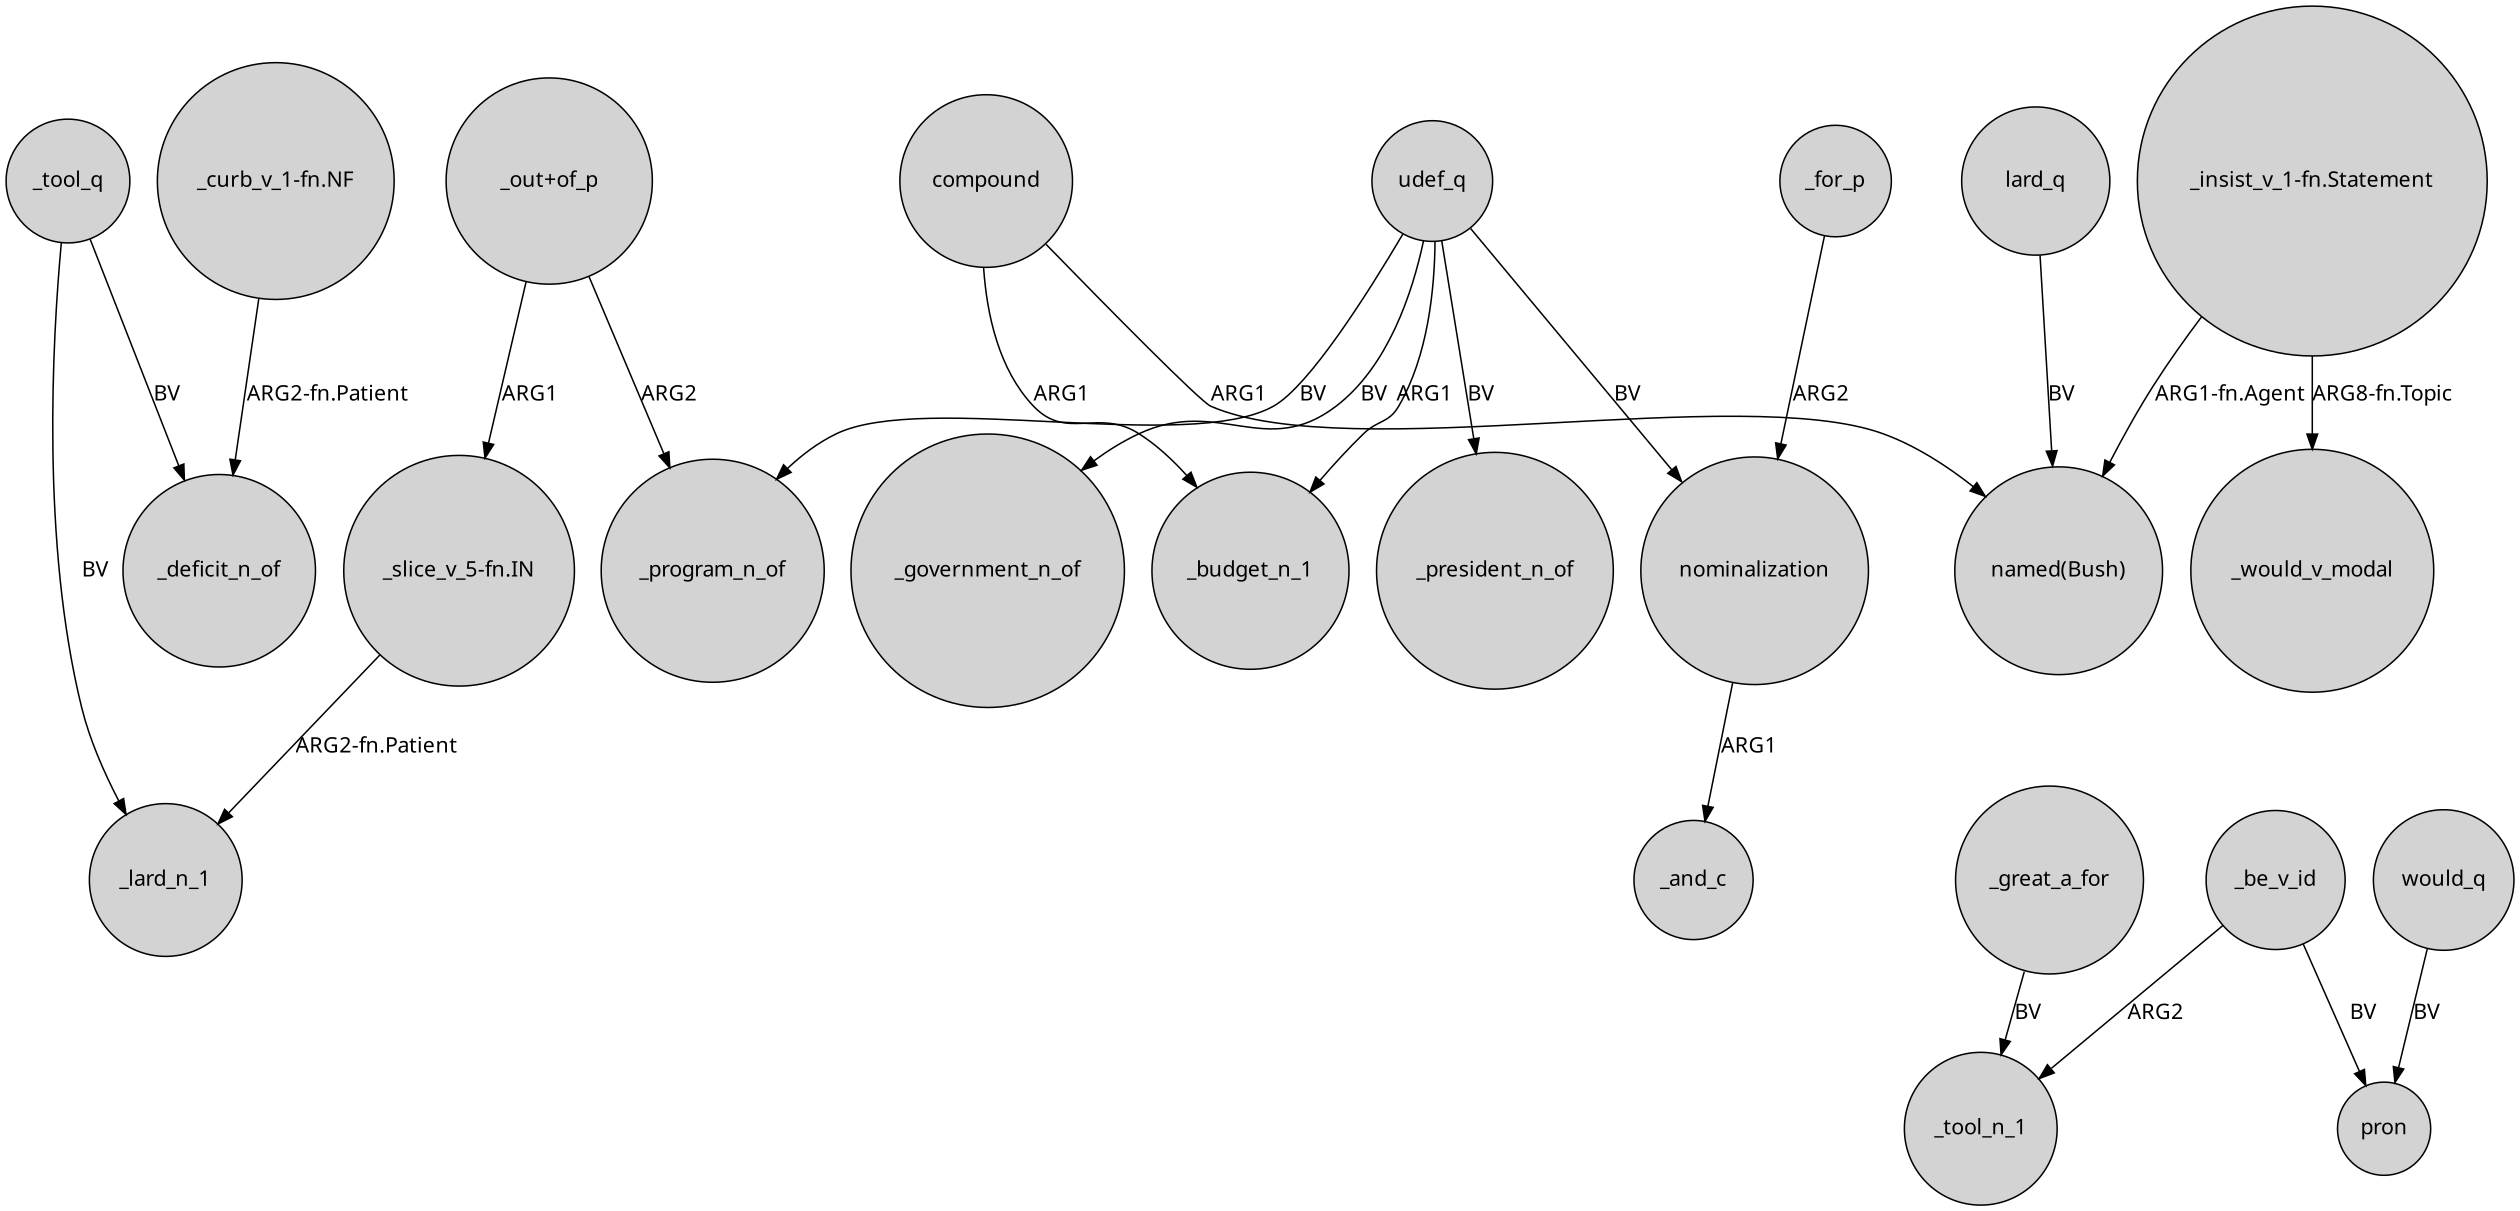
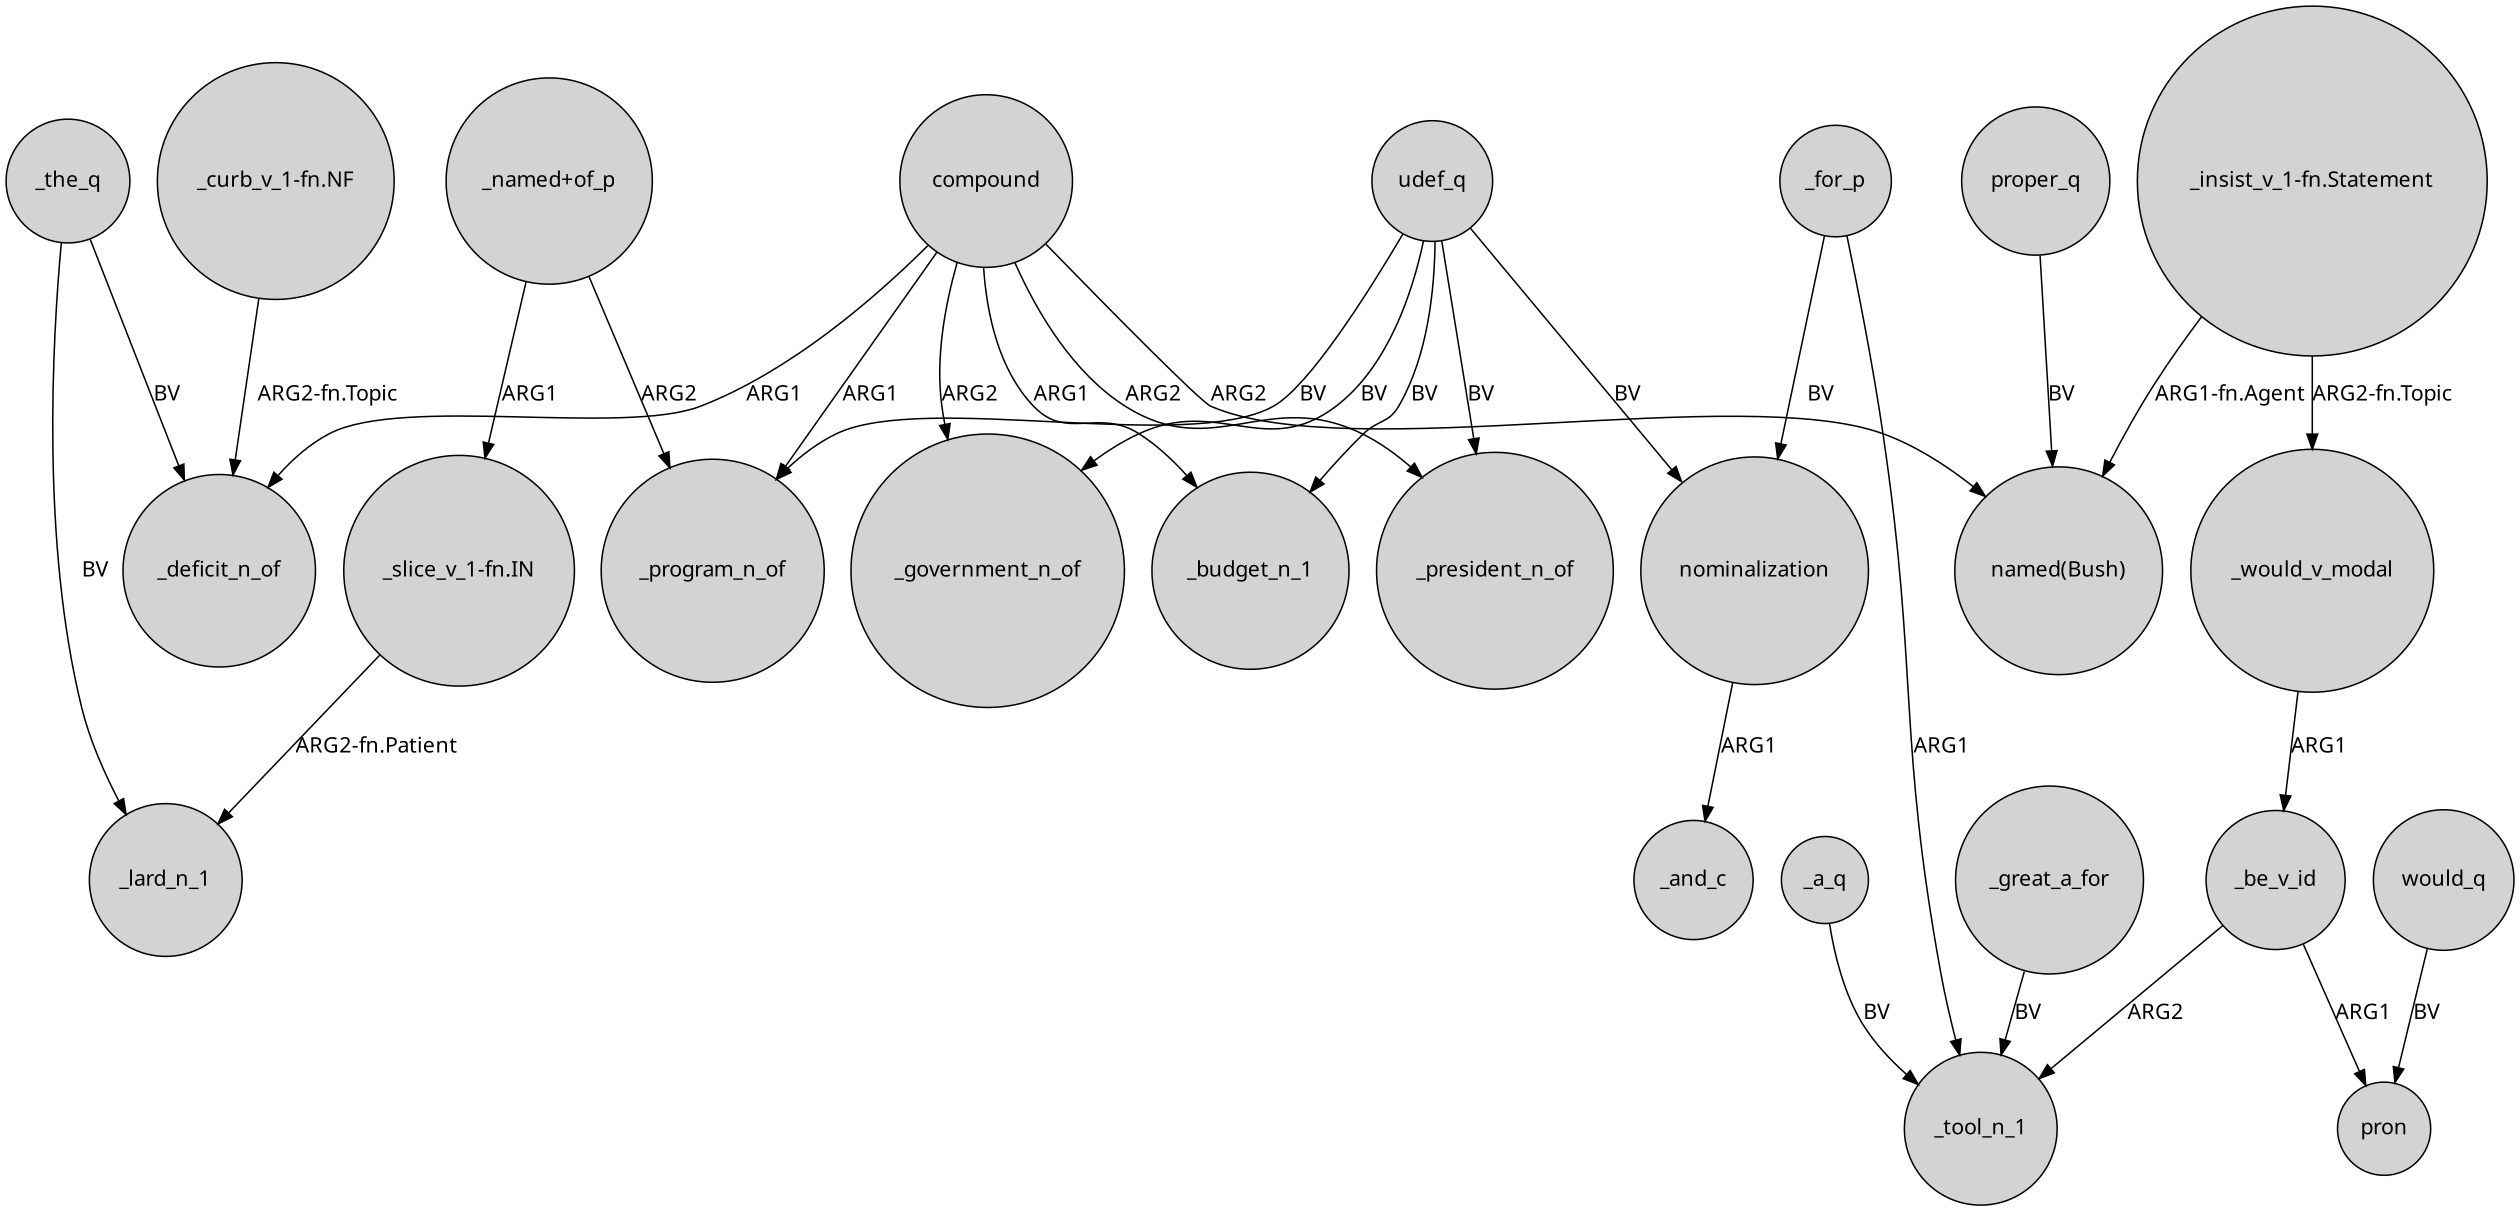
(68, 181) -> (68, 181)
(549, 181) -> (549, 181)
(2036, 181) -> (2036, 181)
none -> (941, 343)
none -> (861, 359)
(328, 395) -> (328, 395)
(1239, 395) -> (1239, 395)
(1425, 395) -> (1425, 395)
(1821, 395) -> (1821, 395)
(2383, 395) -> (2383, 395)
none -> (1135, 411)
none -> (621, 418)
(459, 571) -> (459, 571)
none -> (1905, 637)
none -> (2292, 743)
none -> (1825, 880)
(2363, 1013) -> (2363, 1013)
